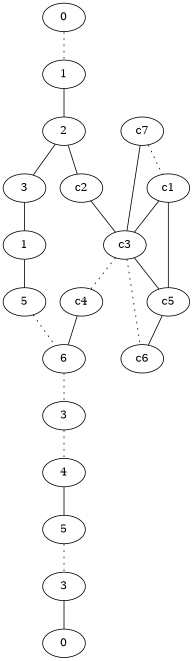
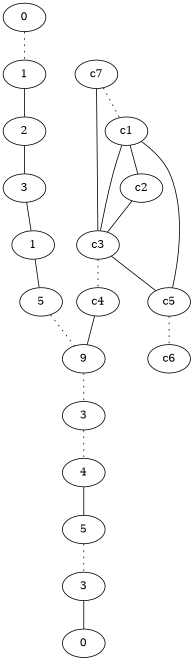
(73, 160) -> (134, 160)
(134, 302) -> none
(155, 330) -> (169, 330)
(64, 359) -> (84, 359)
